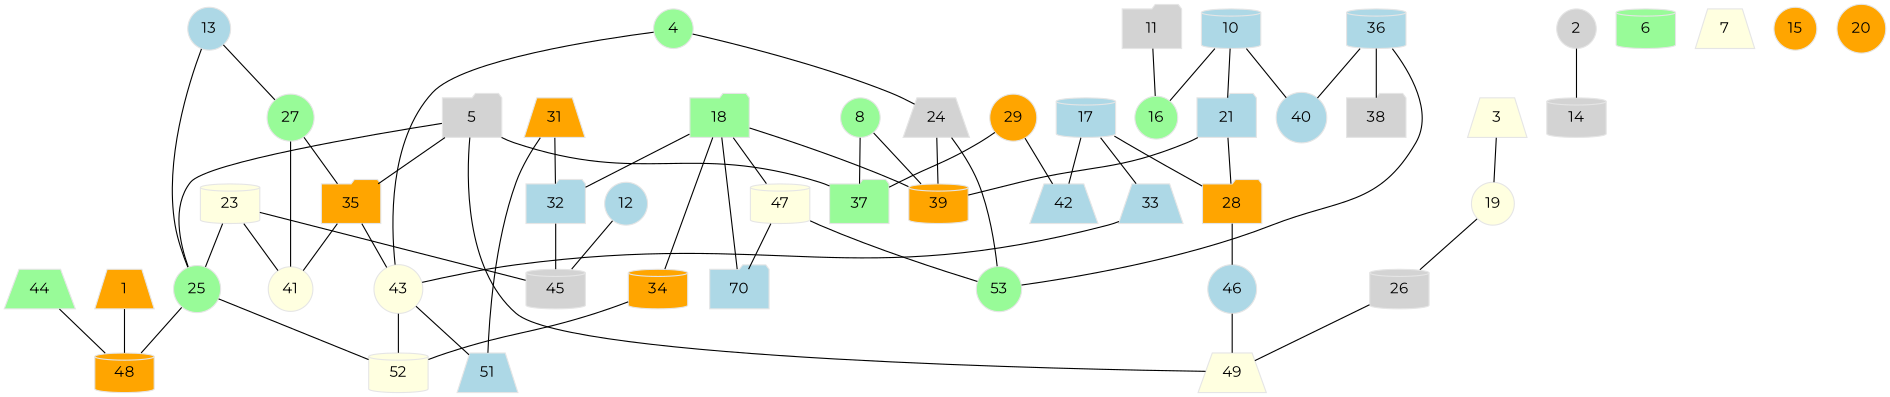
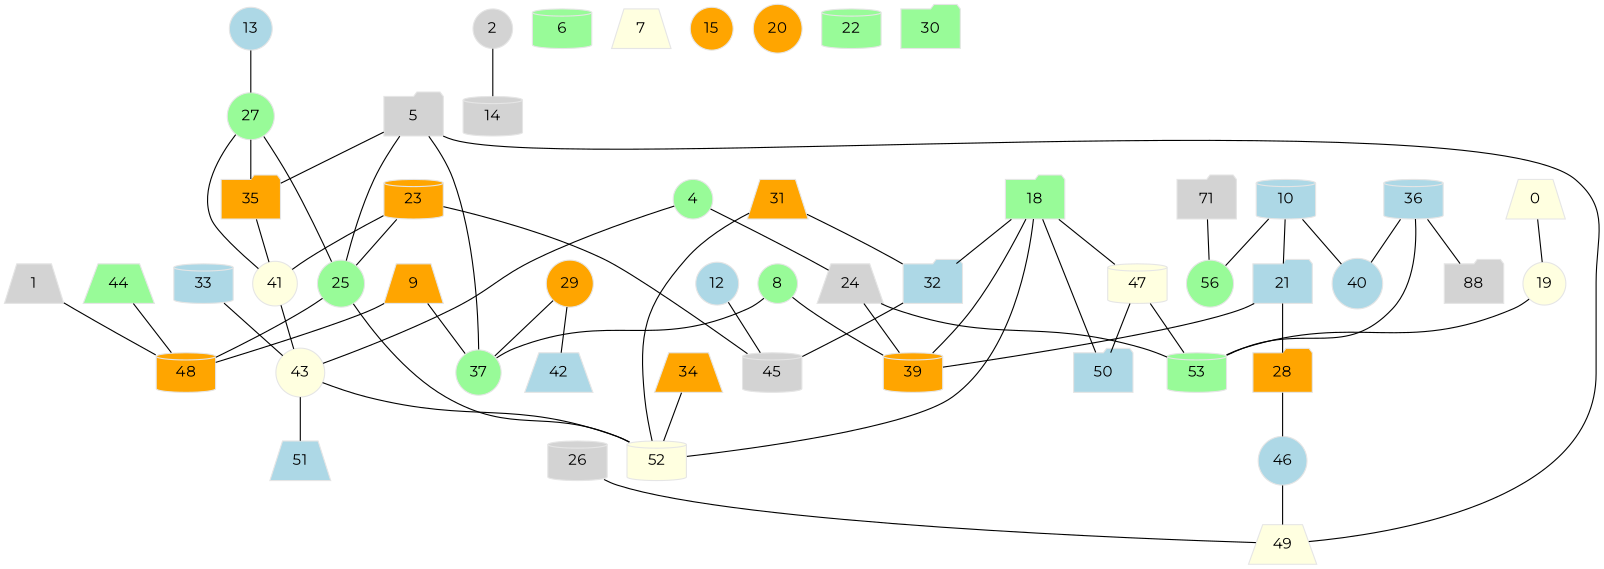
none -> (851, 29)
none -> (931, 29)
(1152, 29) -> (1207, 199)
(1086, 118) -> none
(1156, 118) -> (1210, 284)
(1376, 118) -> (1474, 284)
(1497, 118) -> (1536, 199)
(174, 157) -> (300, 198)
(689, 203) -> (919, 412)
(230, 204) -> (414, 199)
(859, 204) -> (479, 373)
(1151, 204) -> (204, 284)
(500, 241) -> (653, 307)
(1448, 244) -> (1379, 333)
(377, 250) -> (288, 328)
none -> (414, 284)
(124, 289) -> (34, 284)
(658, 289) -> (689, 373)
(739, 289) -> (1103, 373)
(999, 289) -> (1197, 373)
